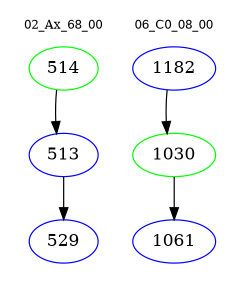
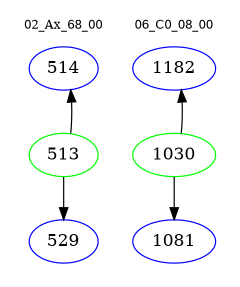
(64, 68) -> (64, 68)
(56, 106) -> (72, 118)
(166, 106) -> (182, 118)
(64, 155) -> (64, 155)
(174, 241) -> (174, 241)
